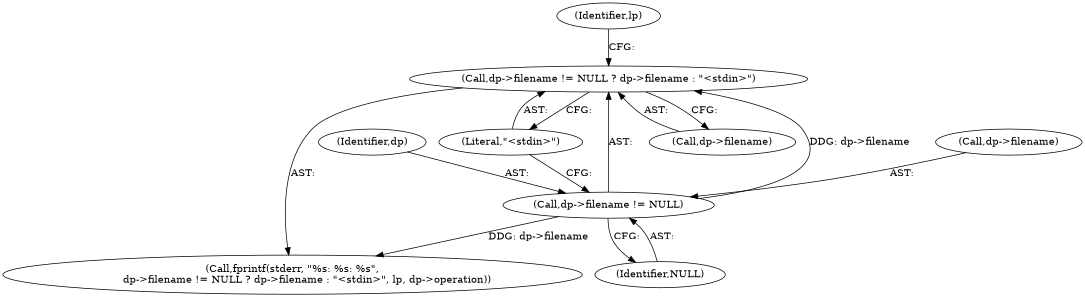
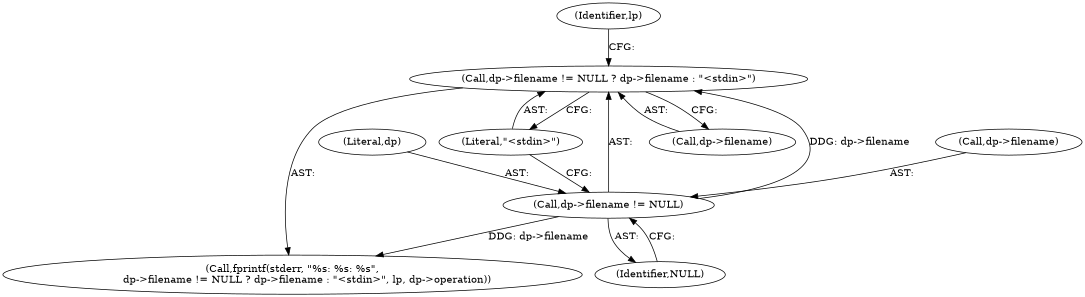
(372, 142) -> (372, 142)
(629, 237) -> (629, 237)
(664, 237) -> (664, 237)
